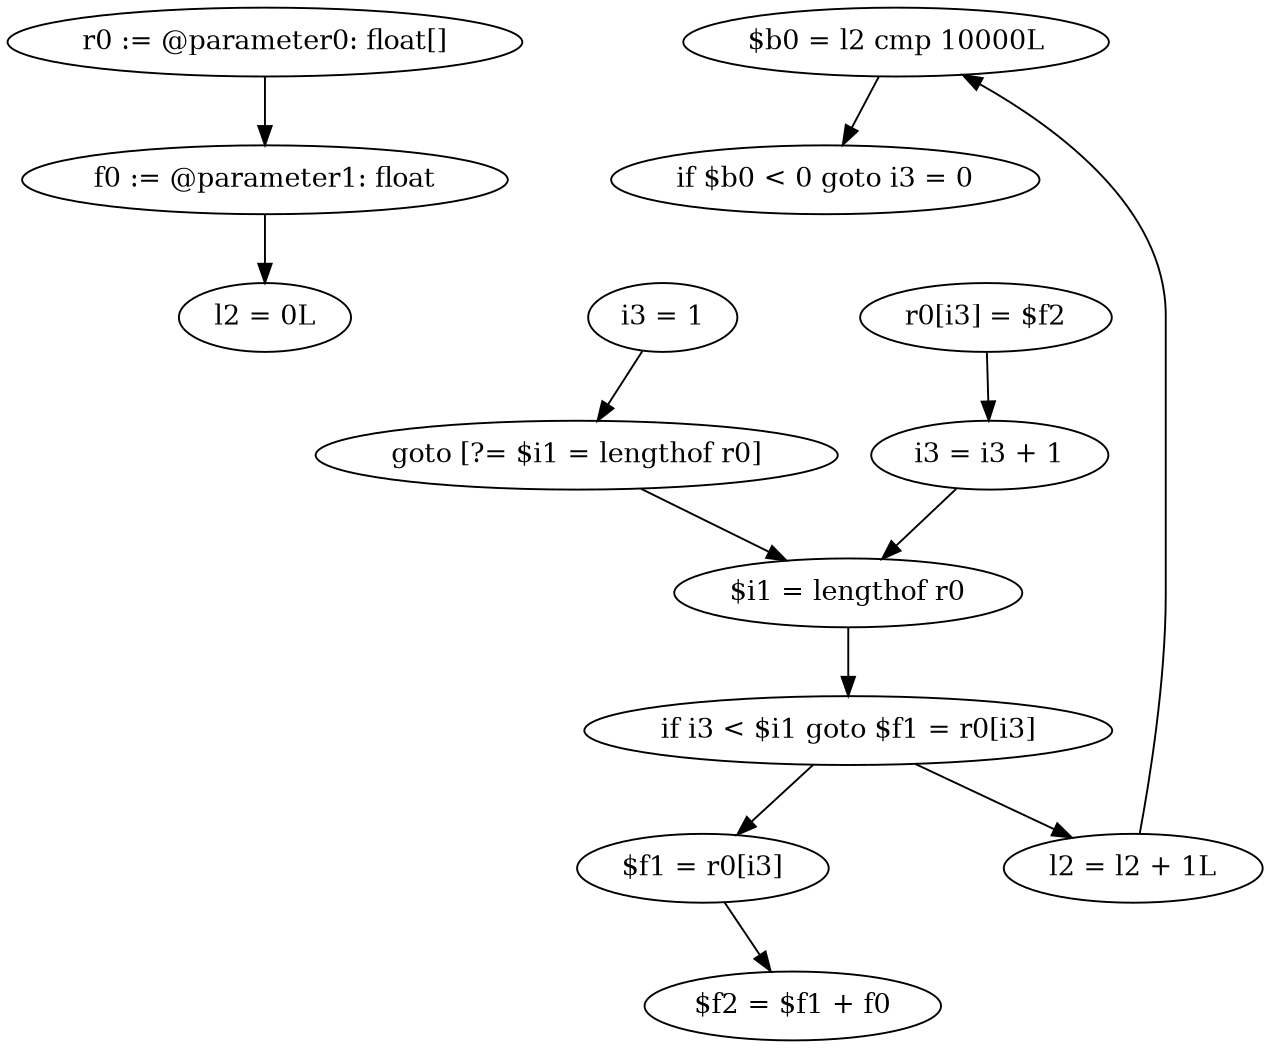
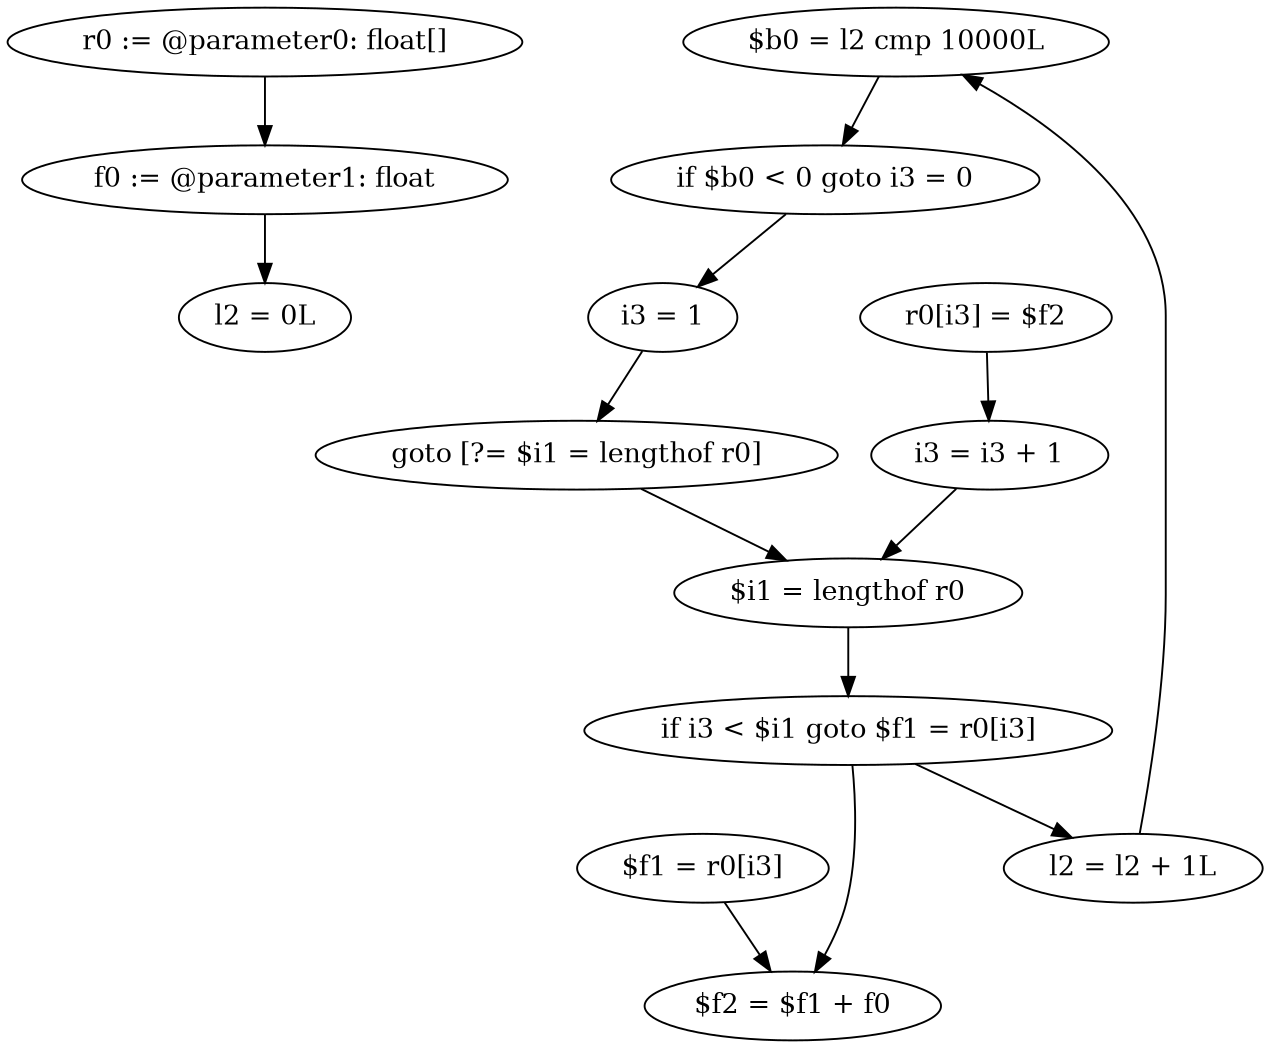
none -> (749, 244)
(782, 793) -> (853, 862)
